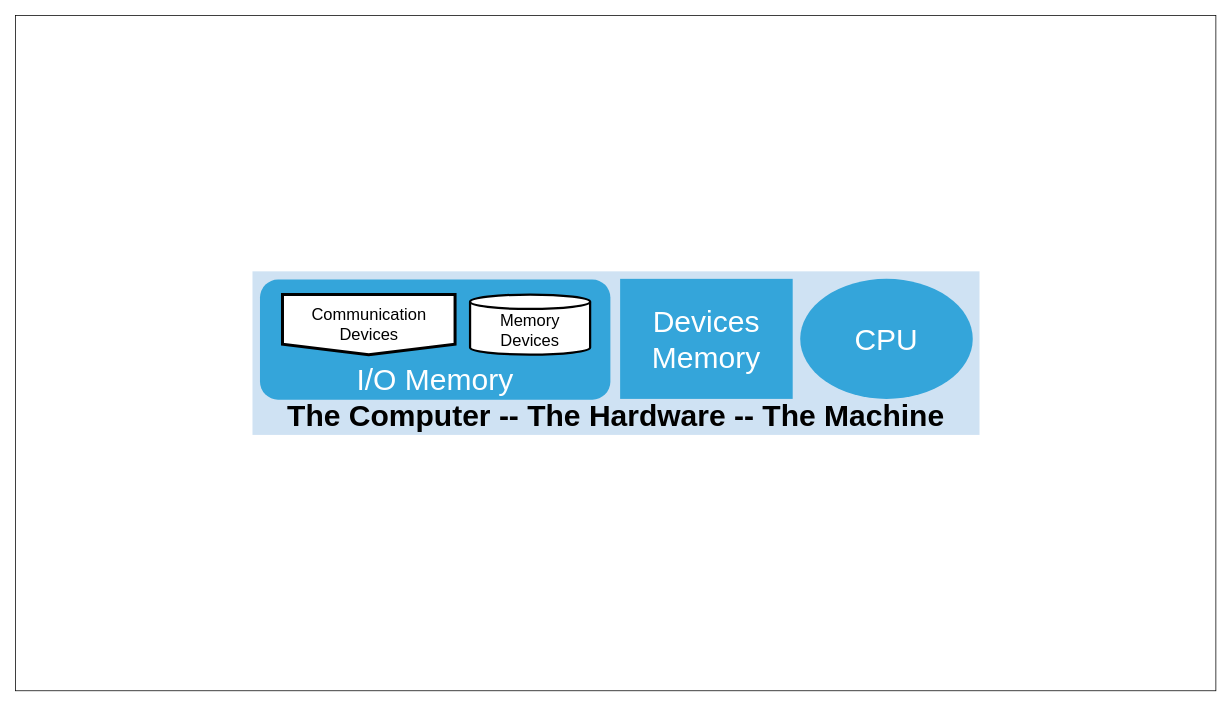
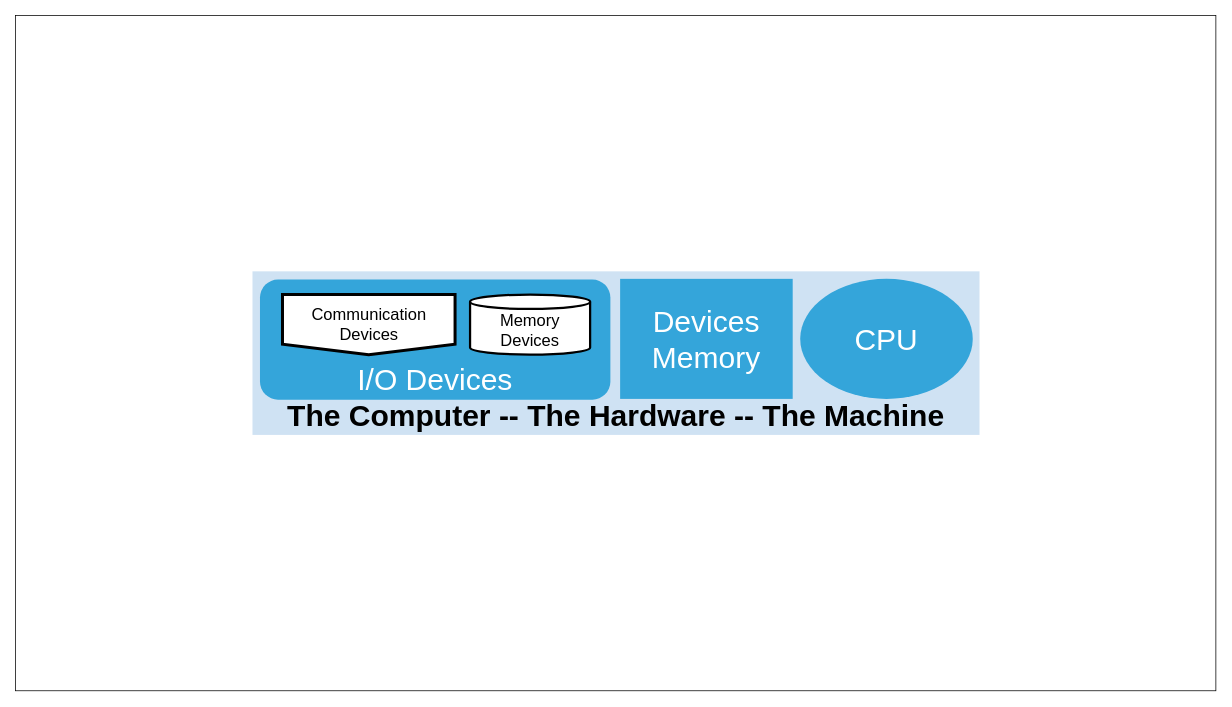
(435, 379) -> (435, 379)
